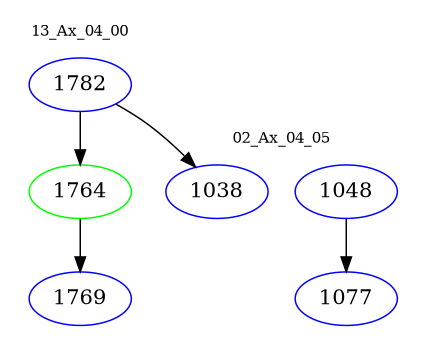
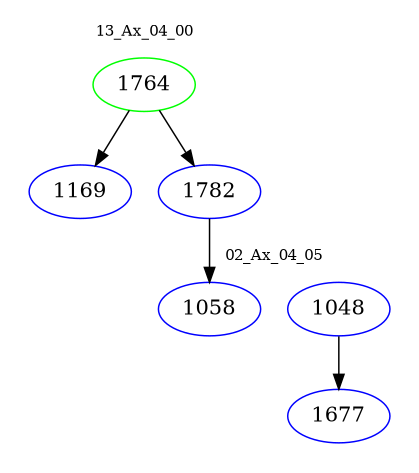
(80, 131) -> (173, 131)
(217, 192) -> (210, 309)
(80, 299) -> (80, 192)
(346, 299) -> (339, 416)
